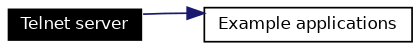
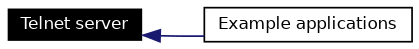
(165, 13) -> (182, 36)
